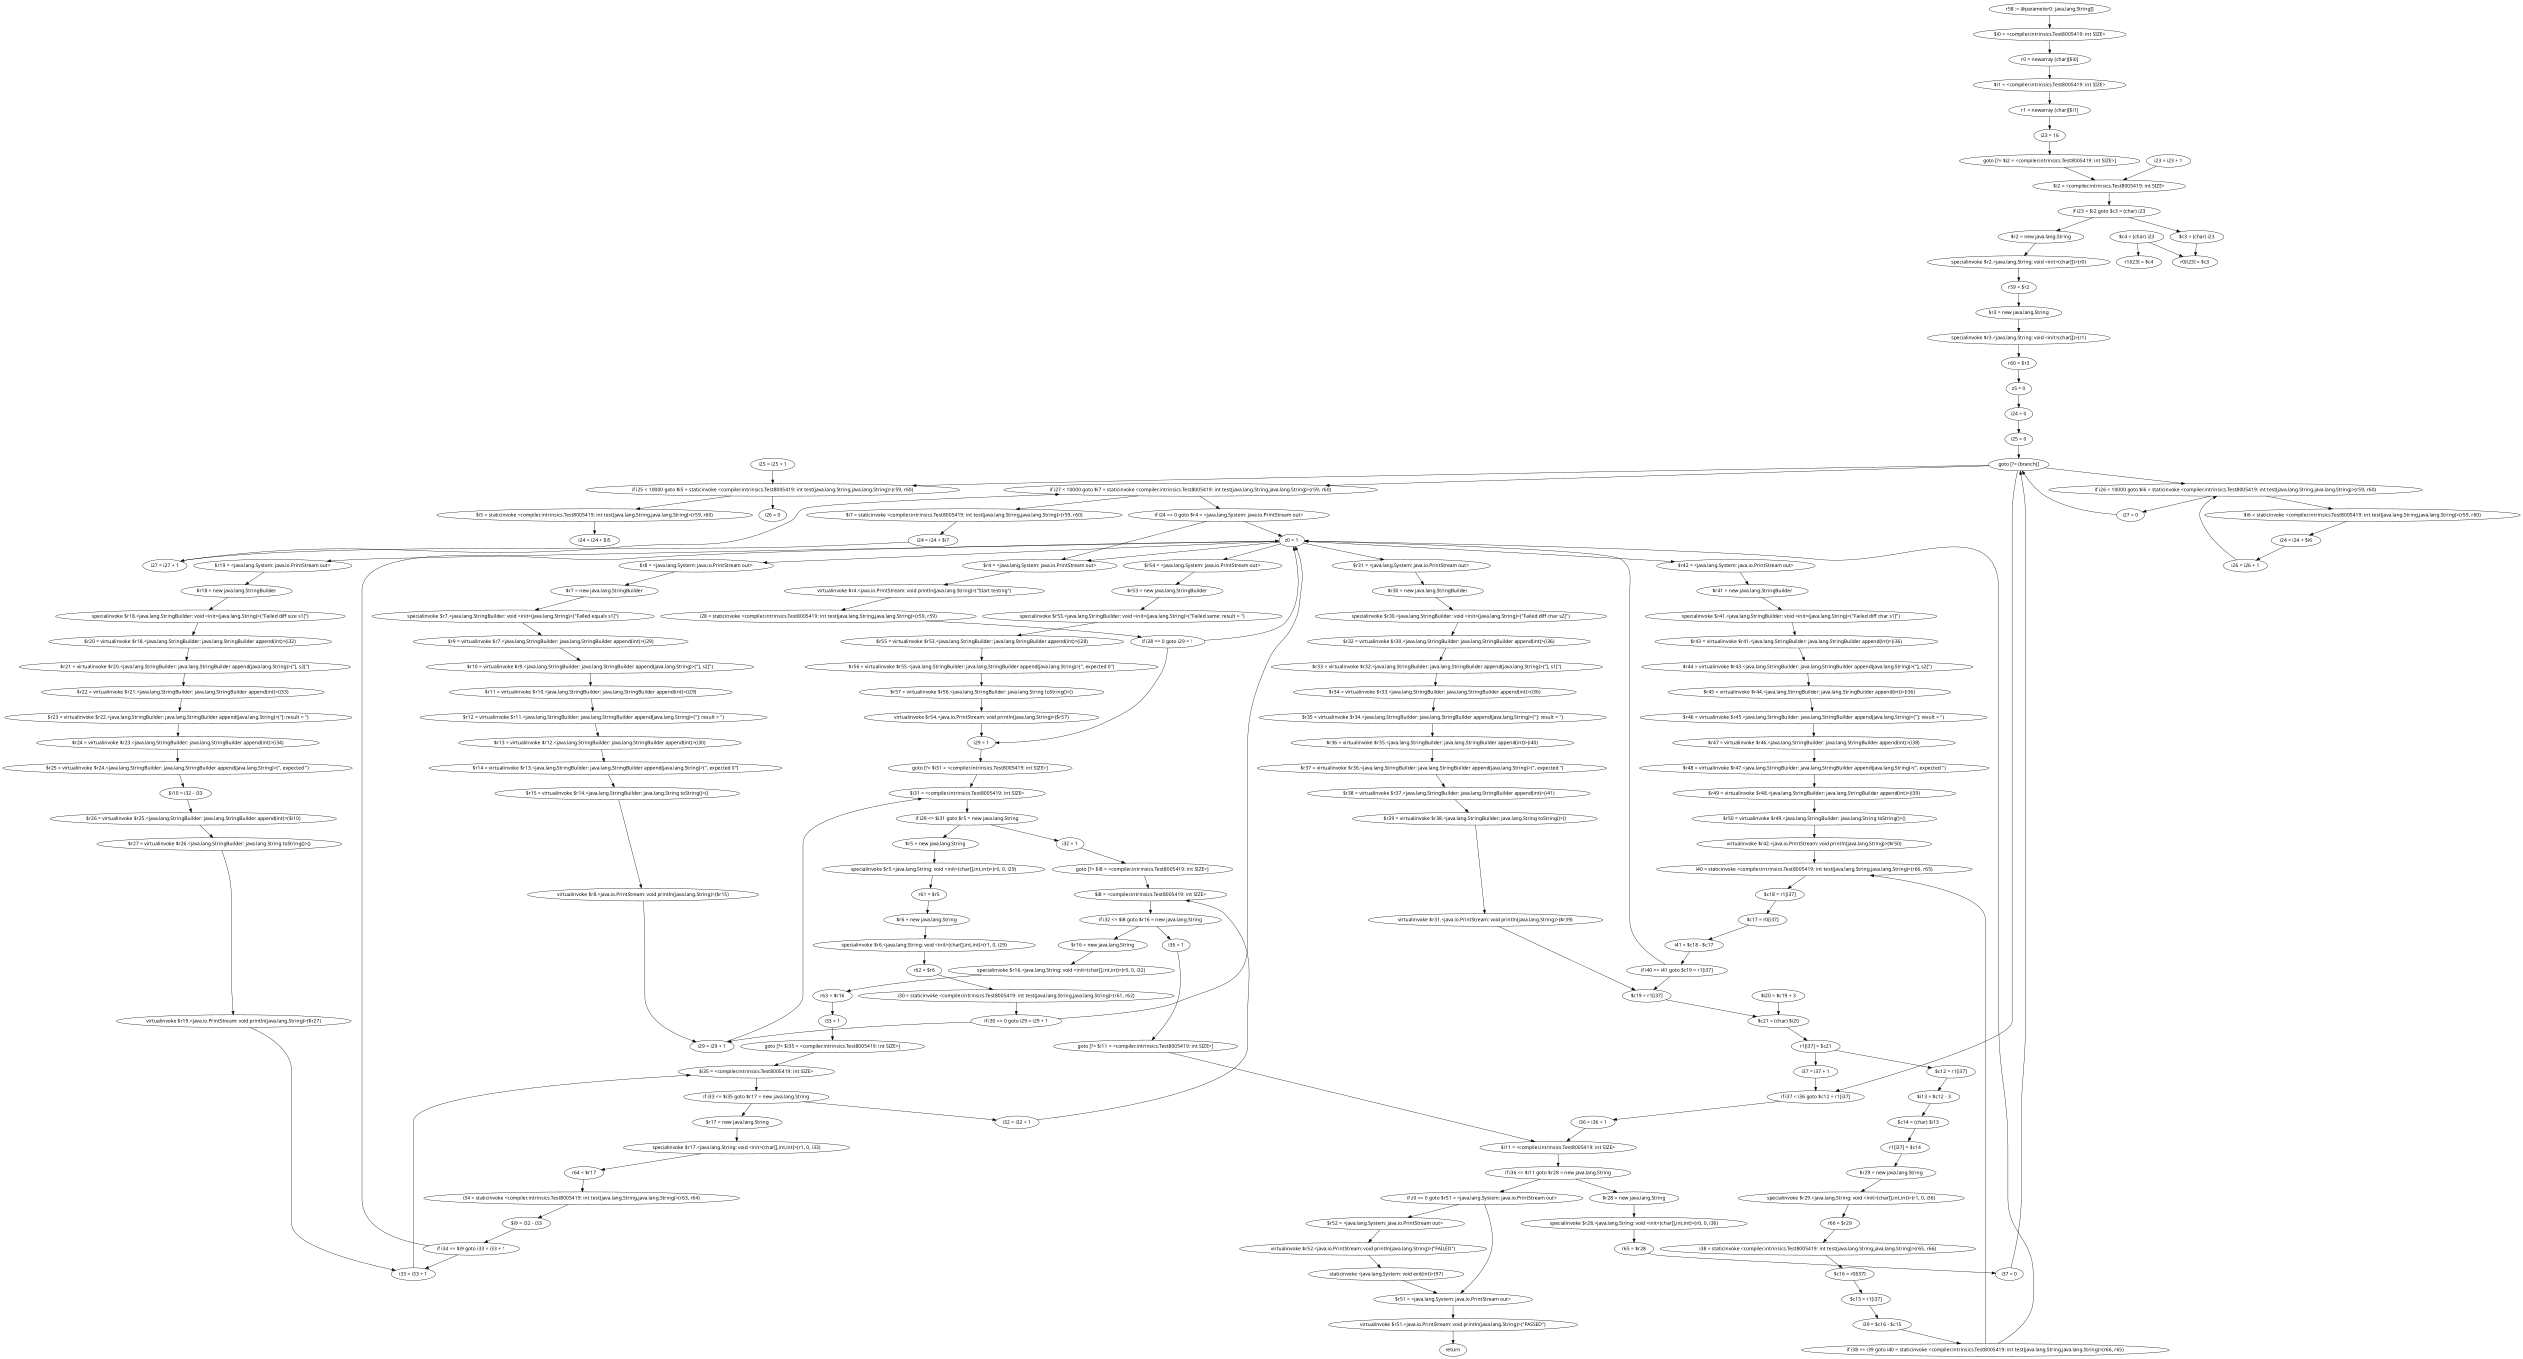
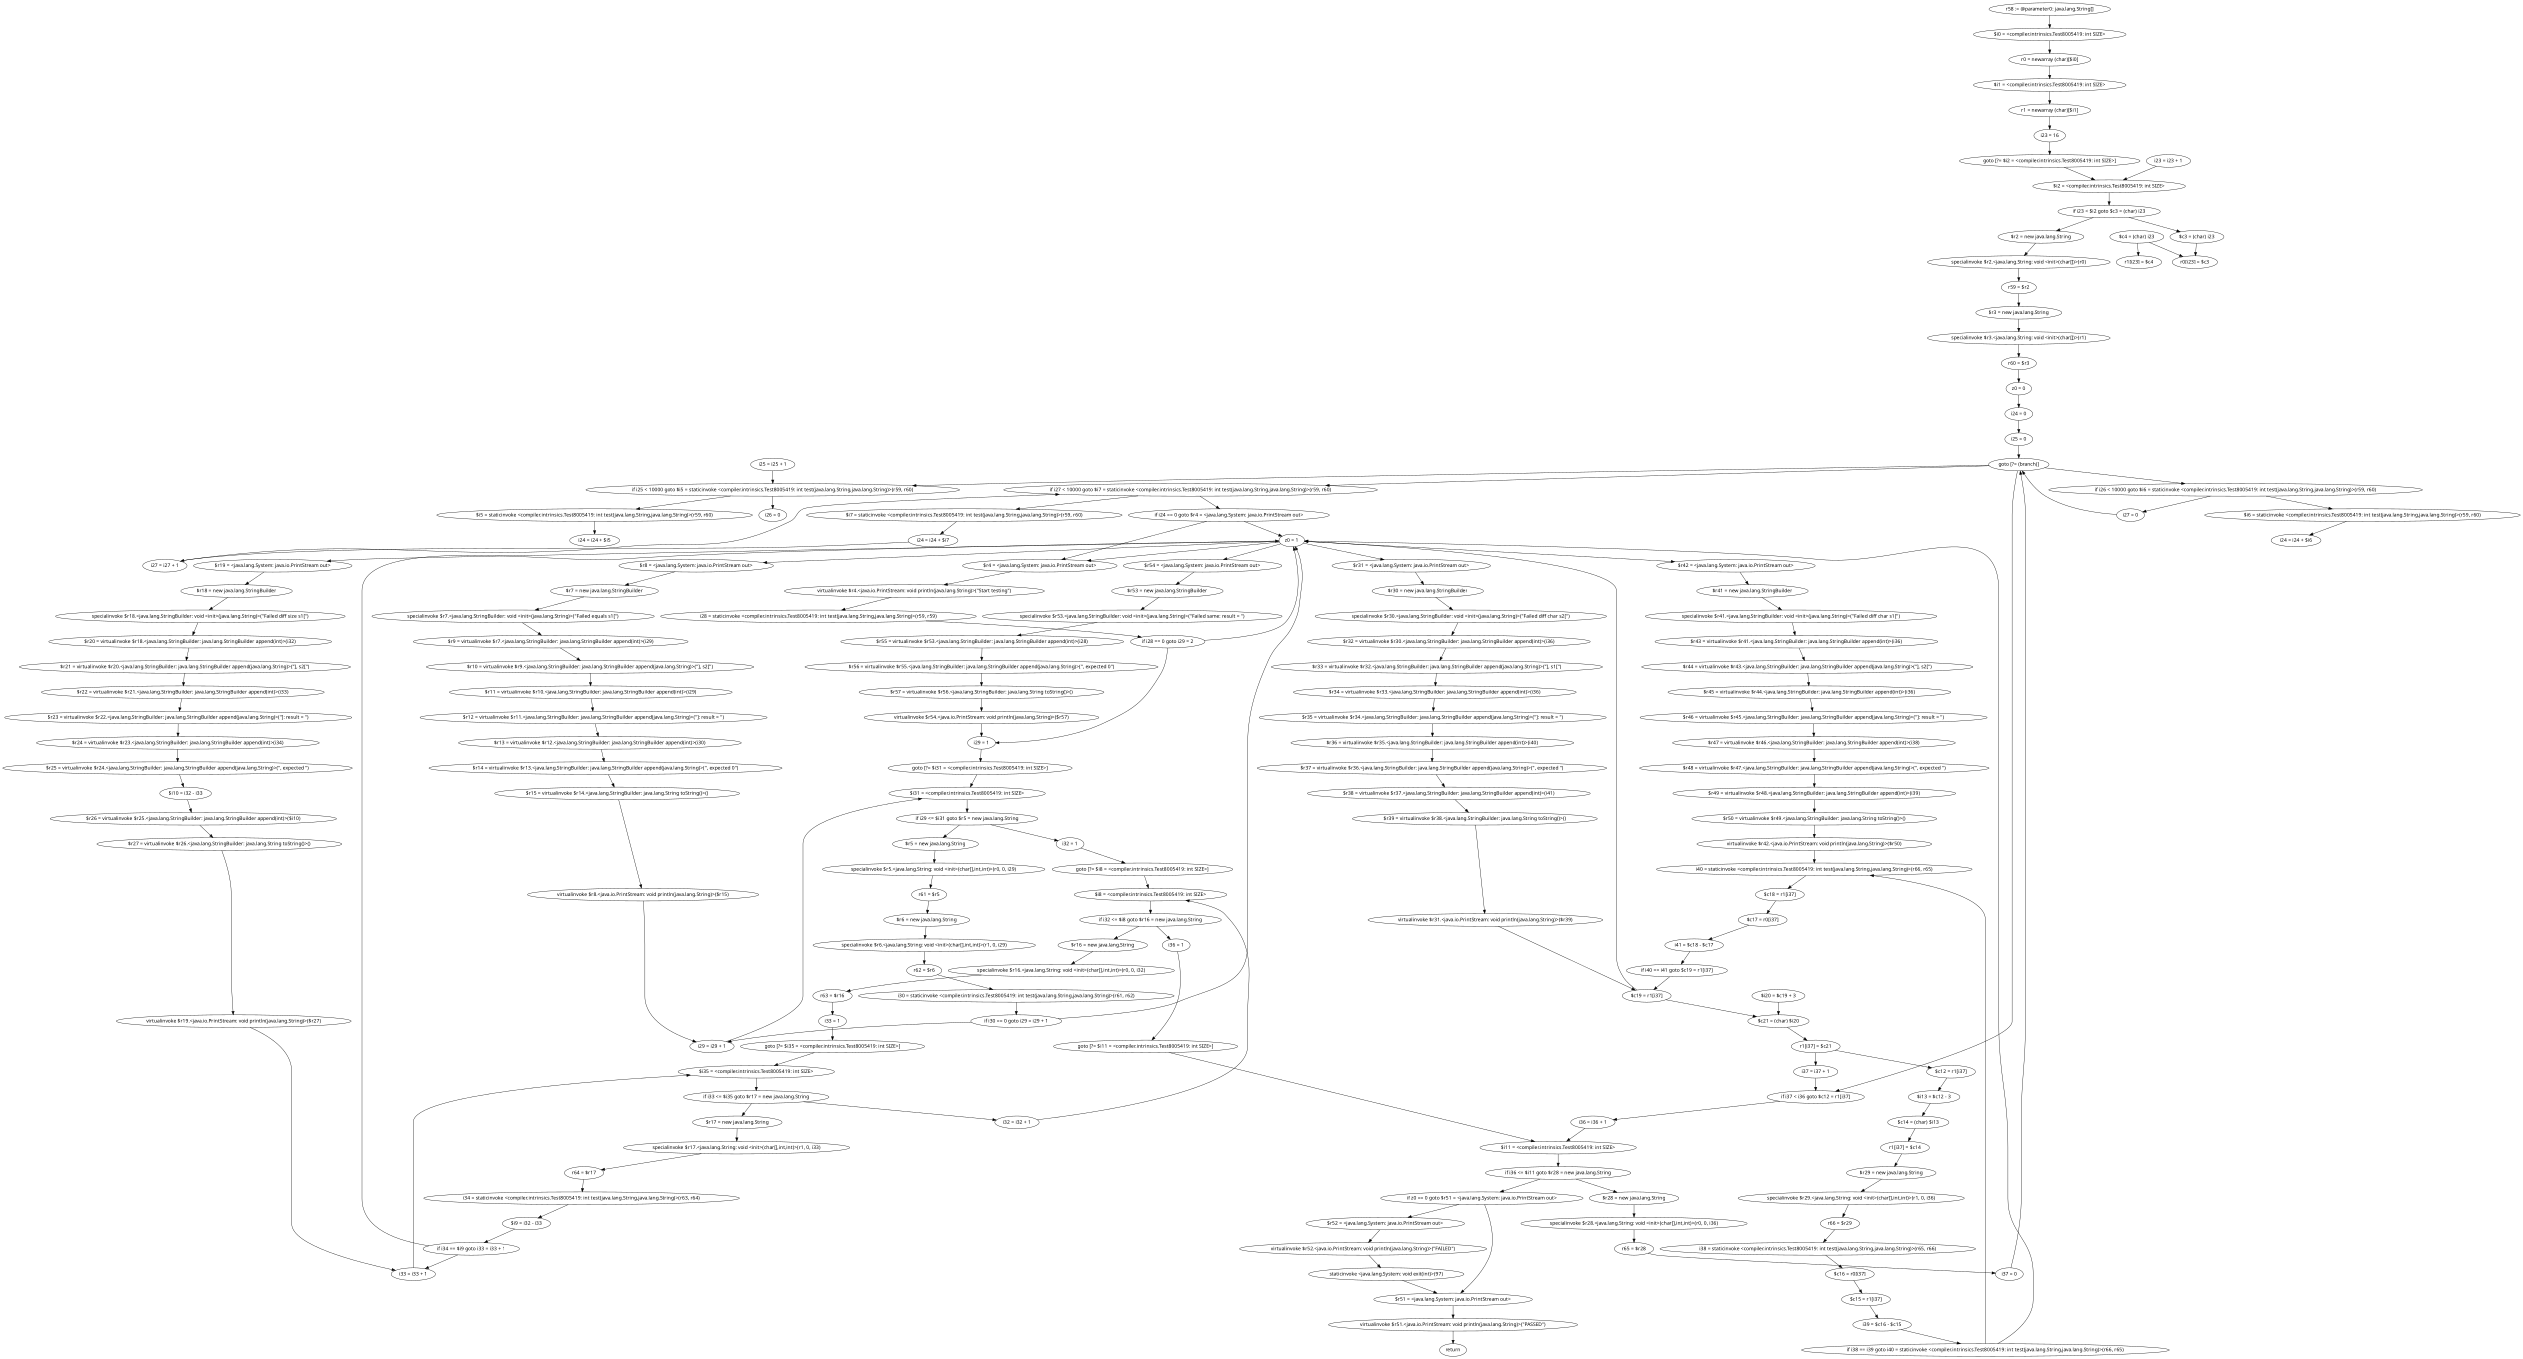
(2019, 389) -> (2019, 389)
(2245, 566) -> none
(1630, 611) -> (1616, 636)
(1168, 642) -> (1168, 642)
